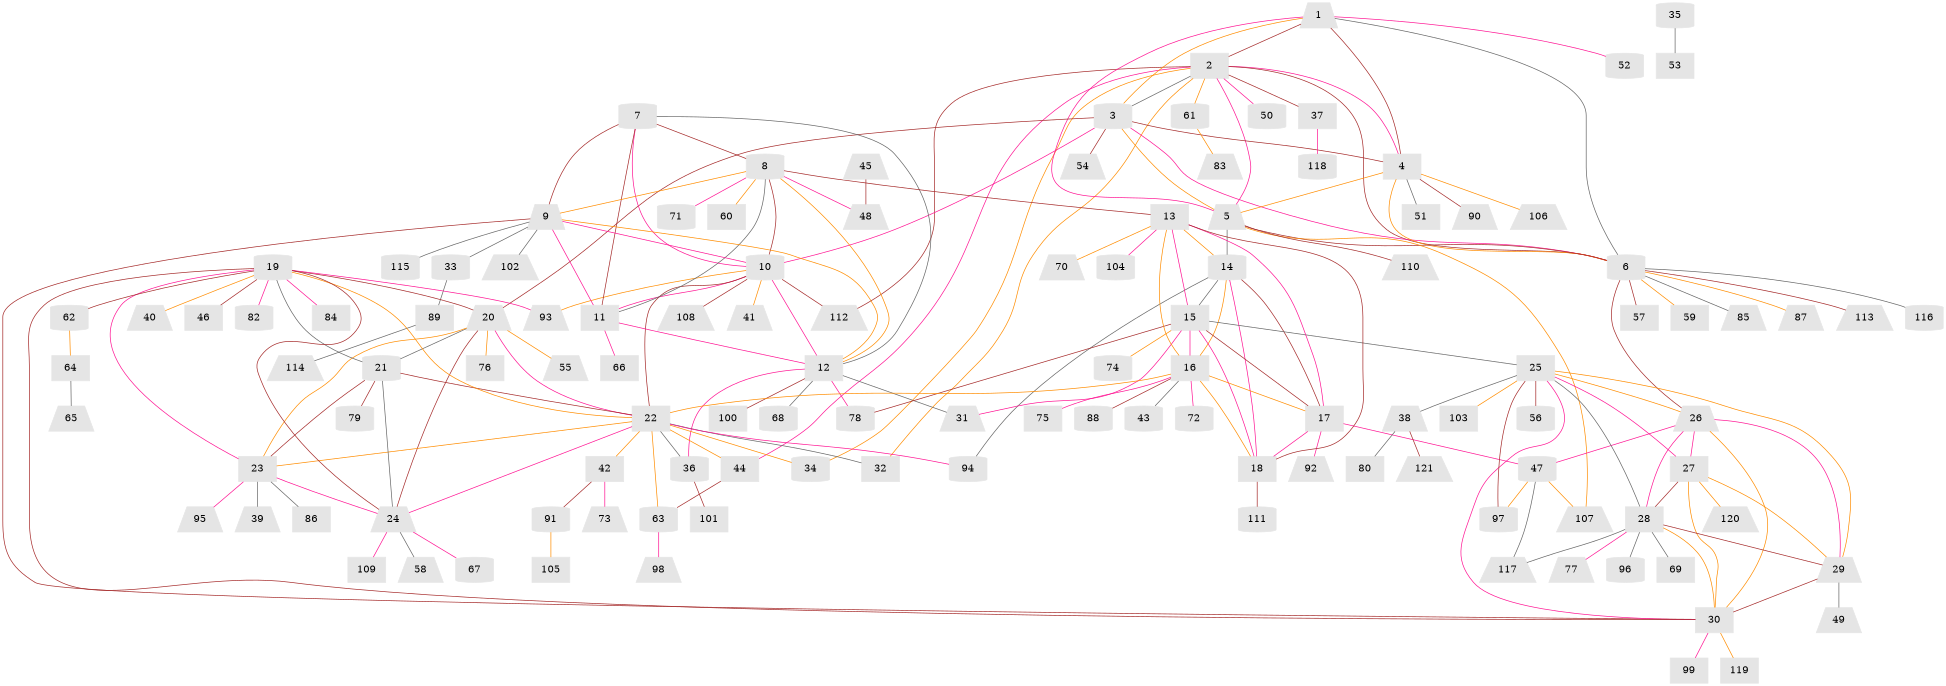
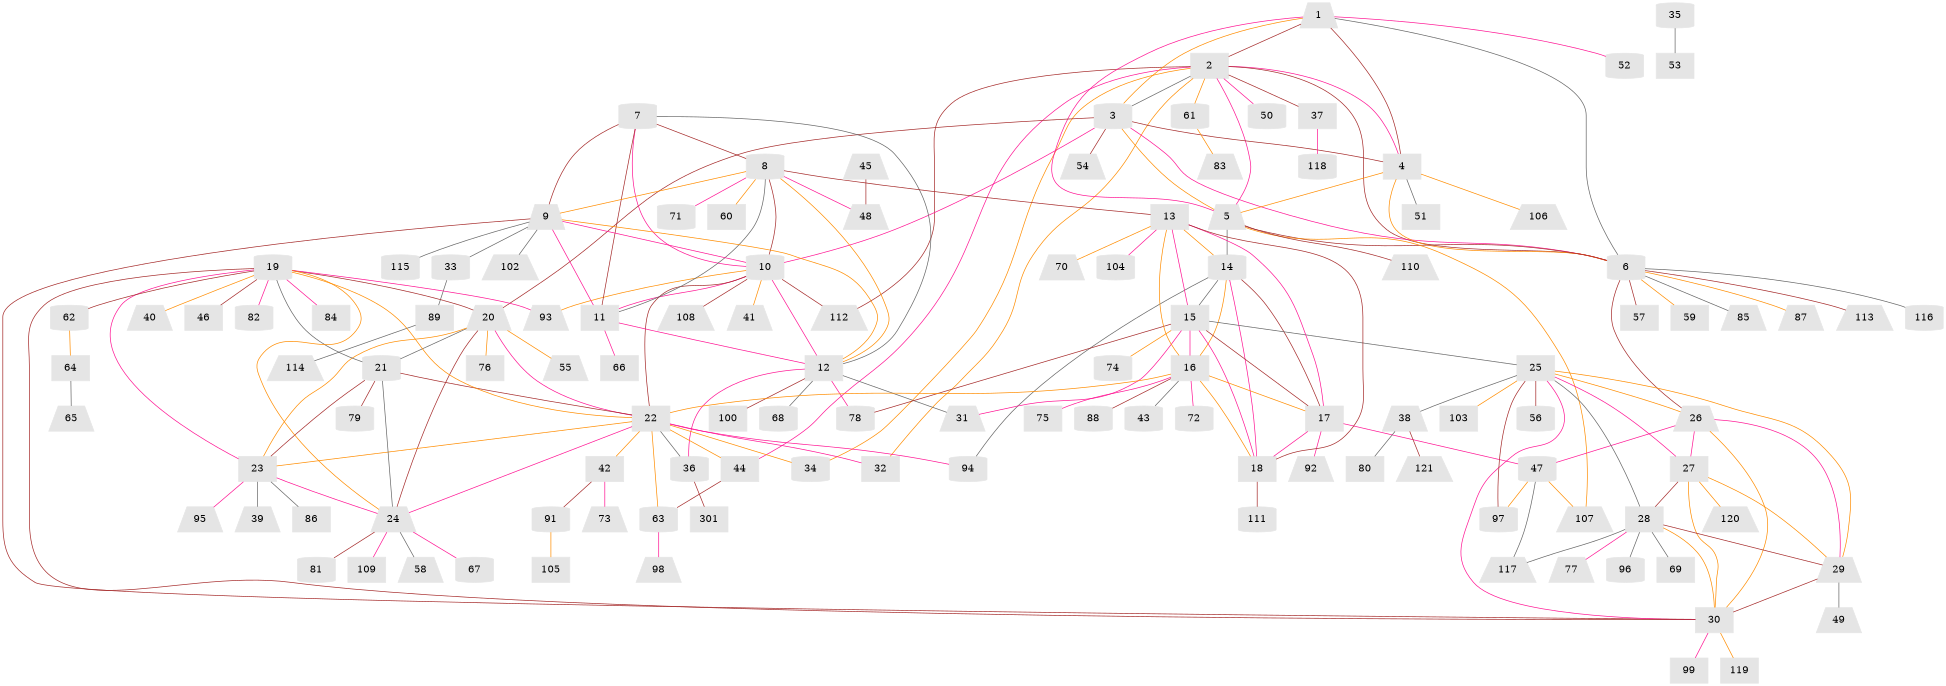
(1475, 217) -> none
(262, 355) -> (262, 355)
(795, 448) -> (795, 448)
(1659, 466) -> none
(709, 519) -> (709, 519)
none -> (316, 570)
